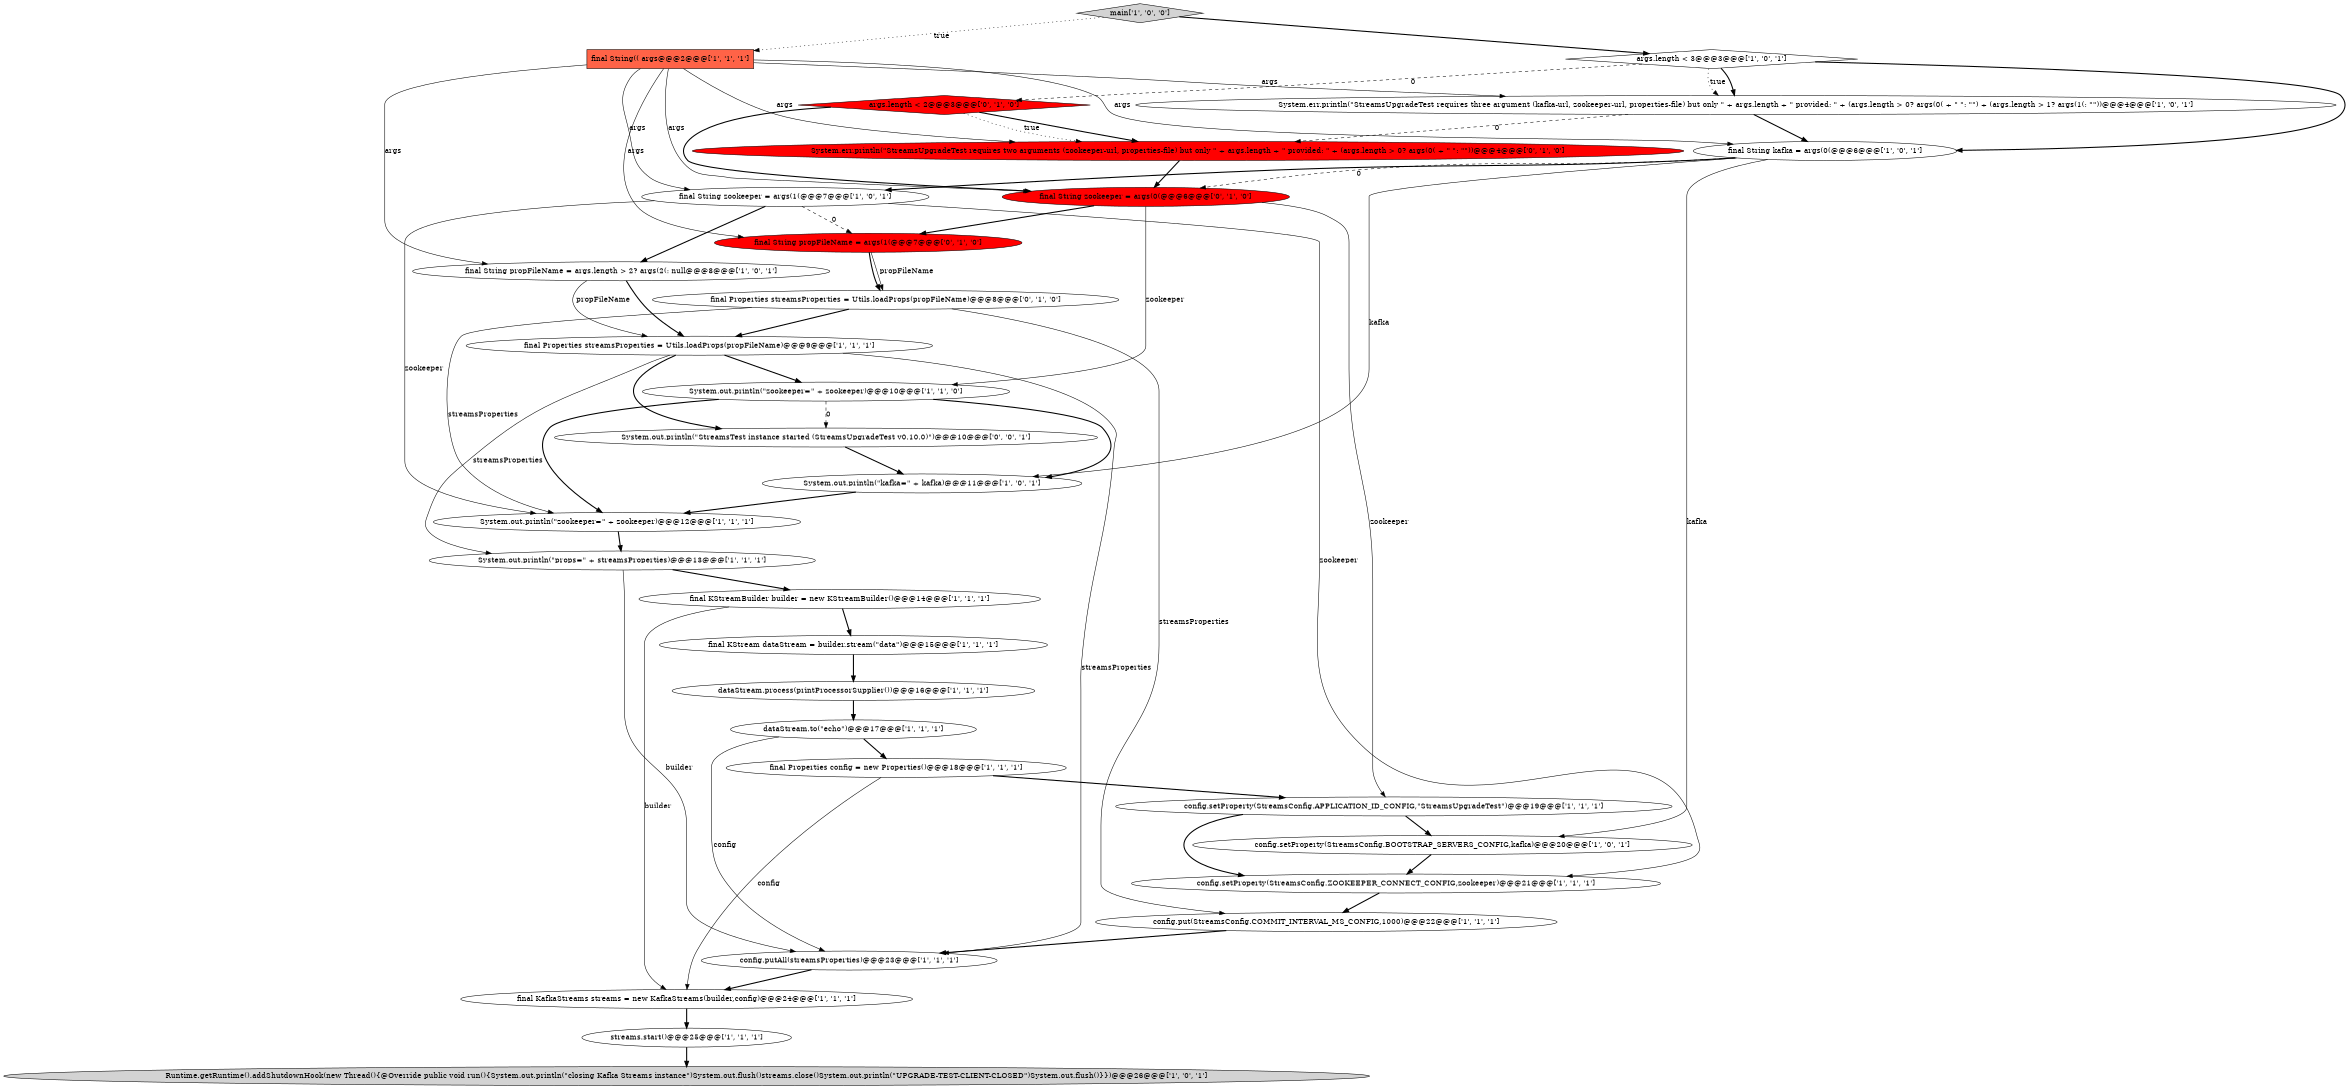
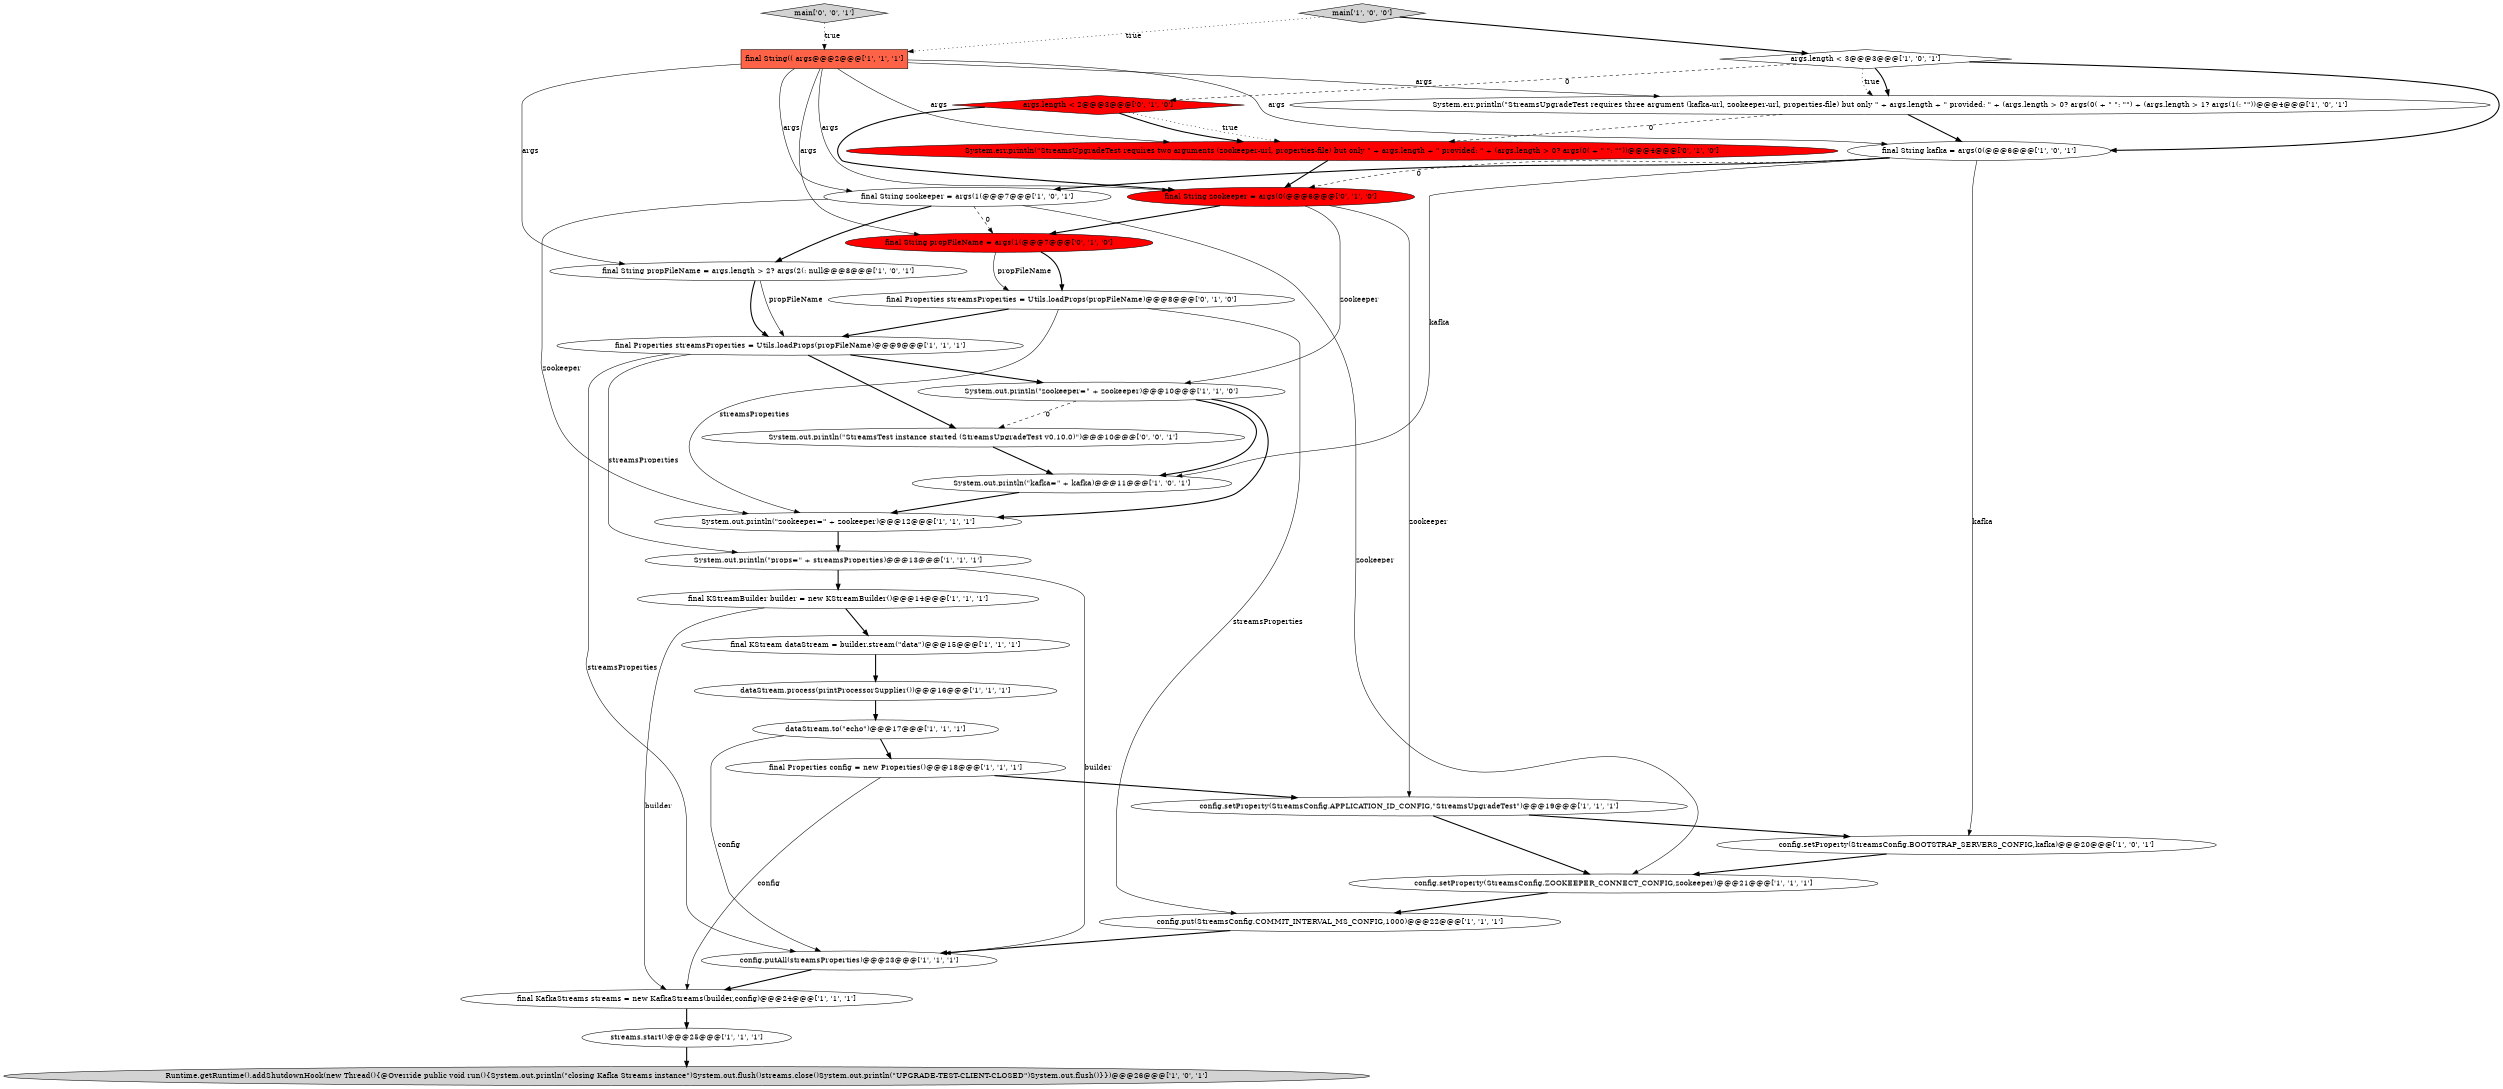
none -> (824, 13)
